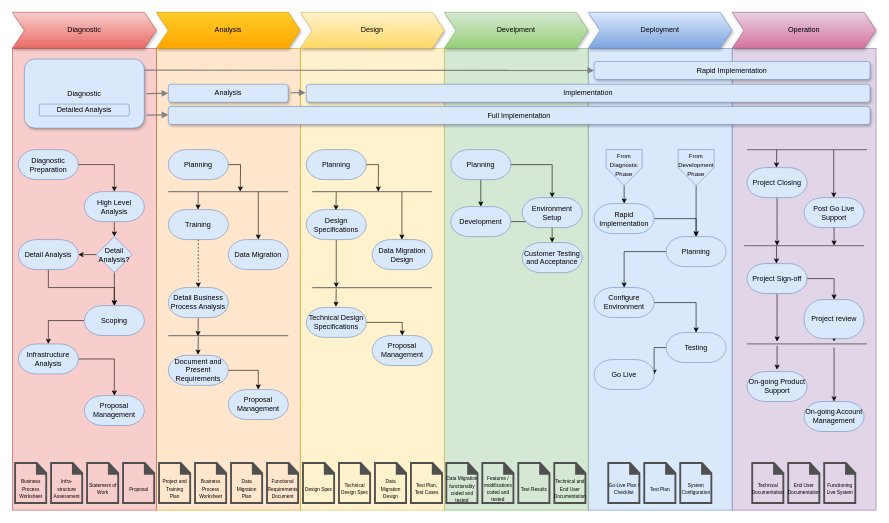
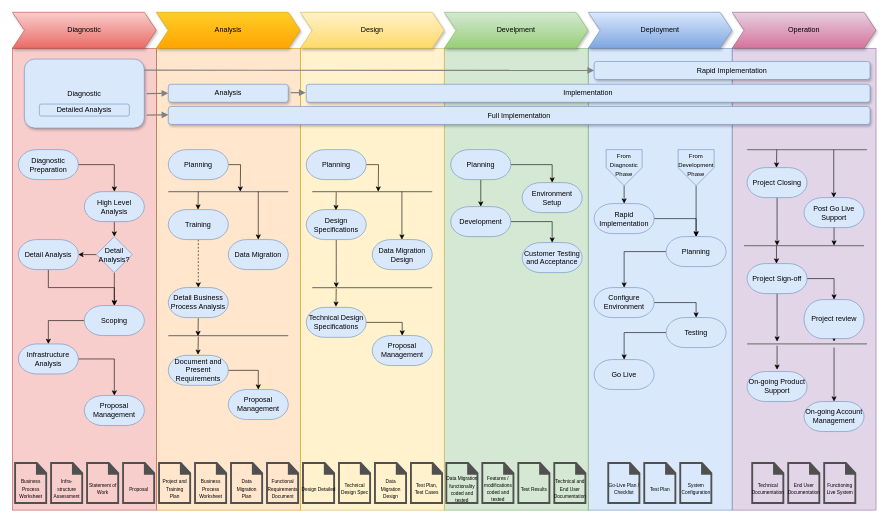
(552, 213) -> (552, 198)
(696, 348) -> (696, 333)
(319, 489) -> (319, 489)
